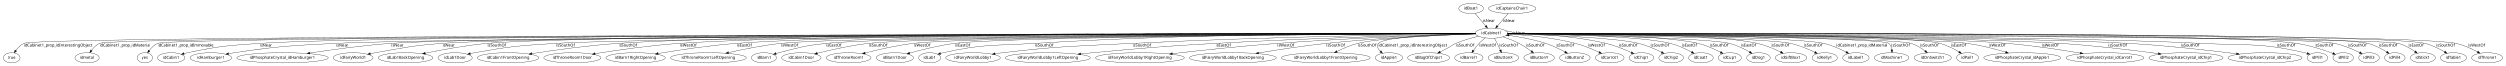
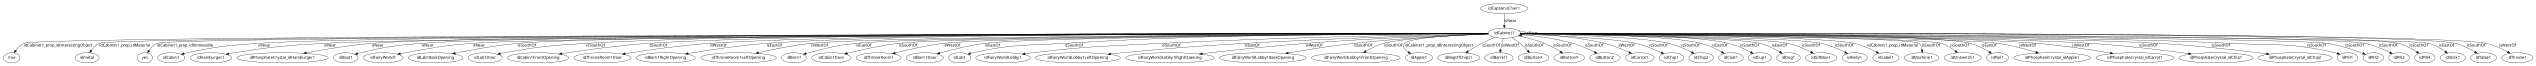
(1480, 20) -> (922, 35)
